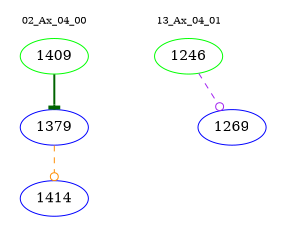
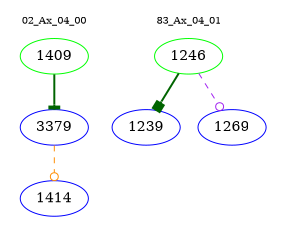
(189, 21) -> (189, 21)
(54, 127) -> (54, 127)
none -> (146, 127)
